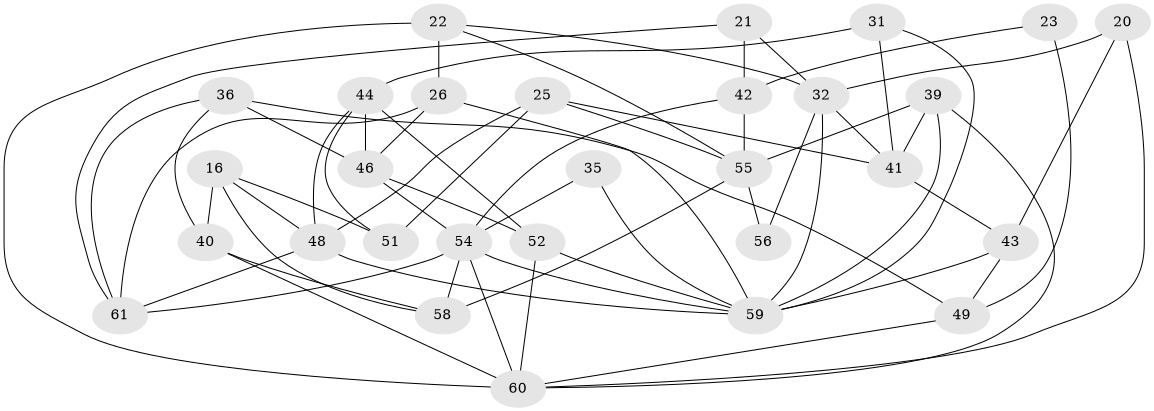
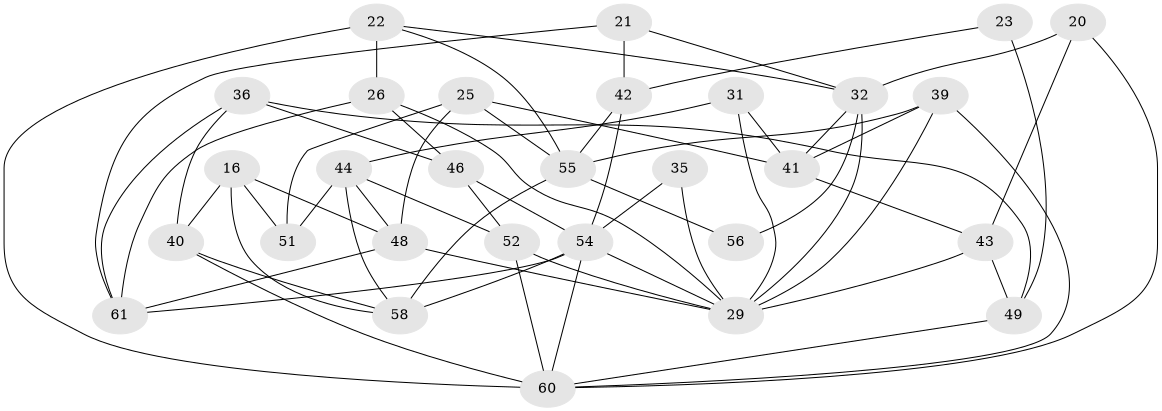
(365, 132) -> (358, 246)
(755, 316) -> (736, 316)
